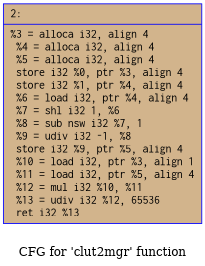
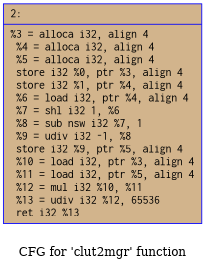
(103, 162) -> (103, 162)
